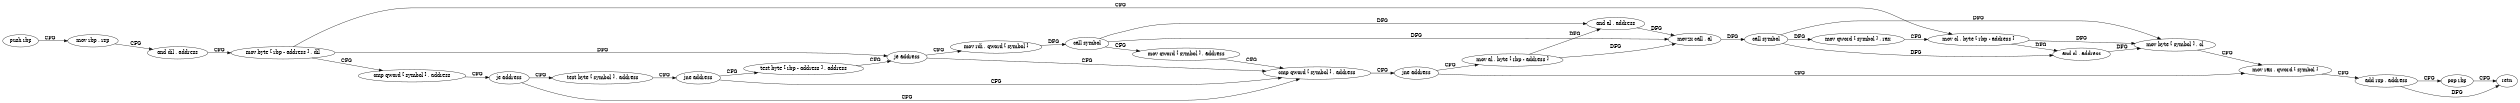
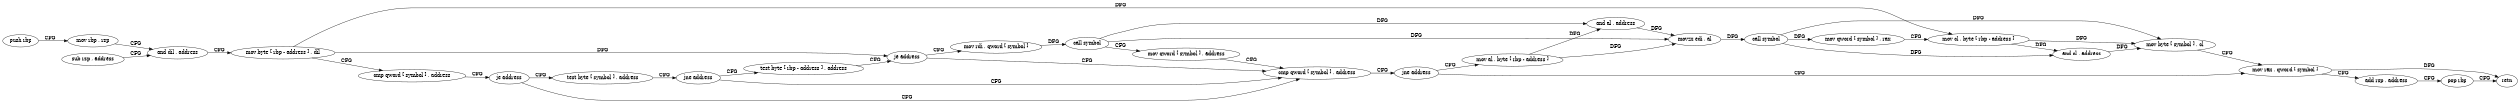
(1121, 5) -> (1121, 5)
(1695, 39) -> (1695, 39)
none -> (93, 59)
(2449, 97) -> (2414, 69)
